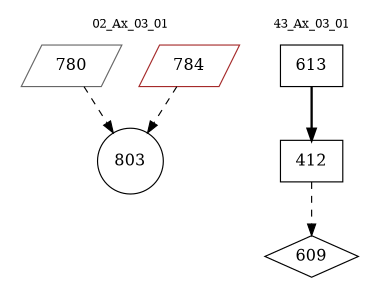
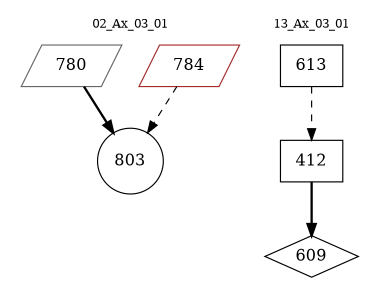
(312, 25) -> (312, 25)
(95, 105) -> (95, 105)
(312, 108) -> (312, 108)
(312, 203) -> (312, 203)
